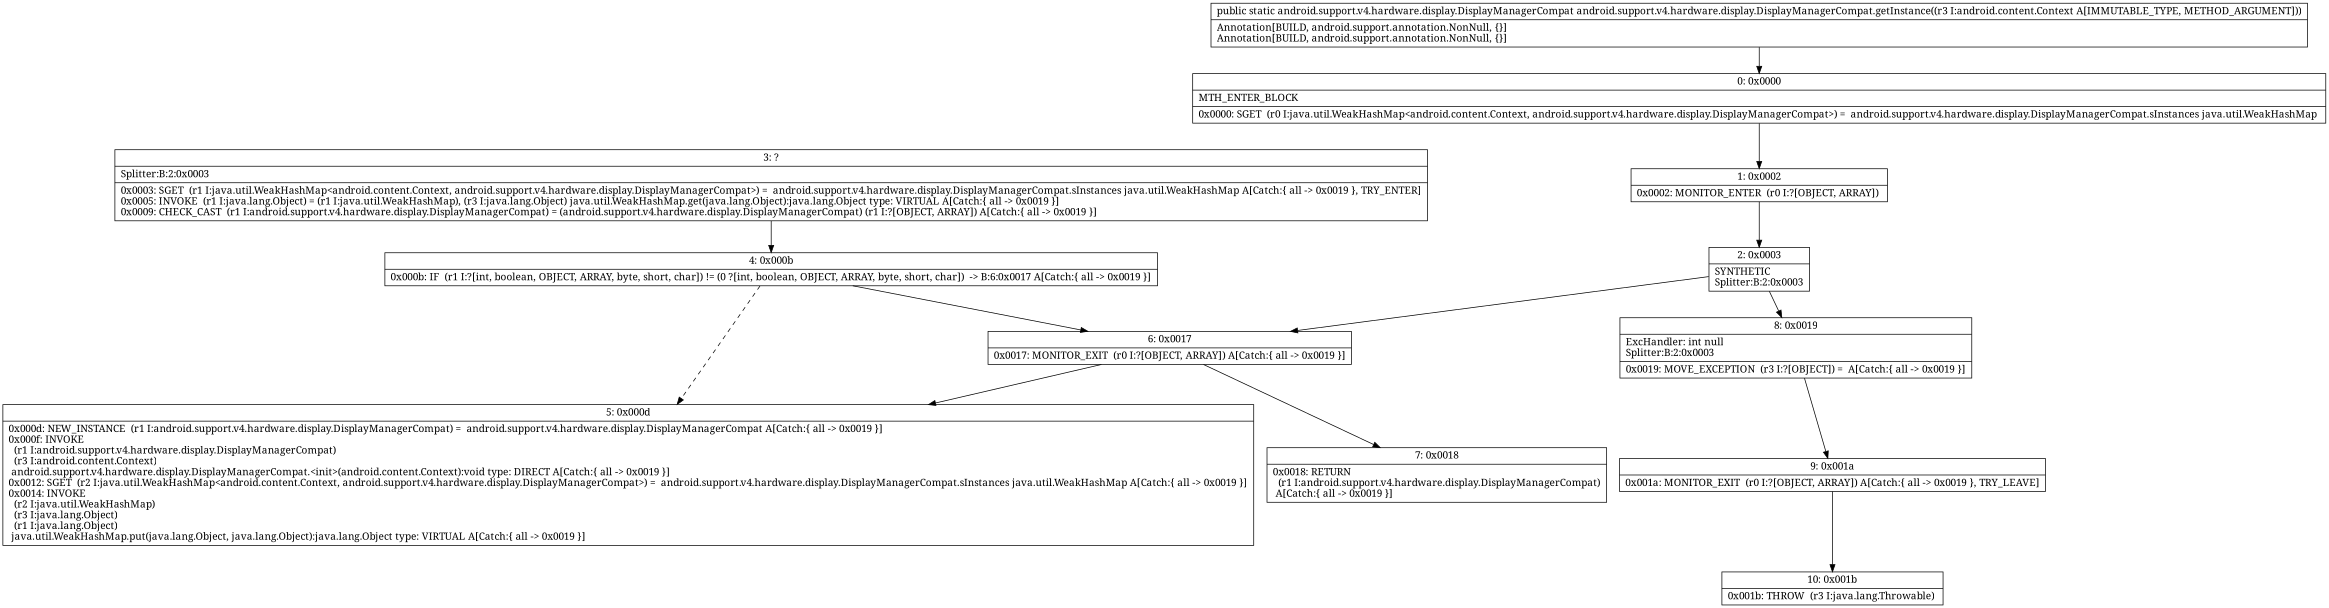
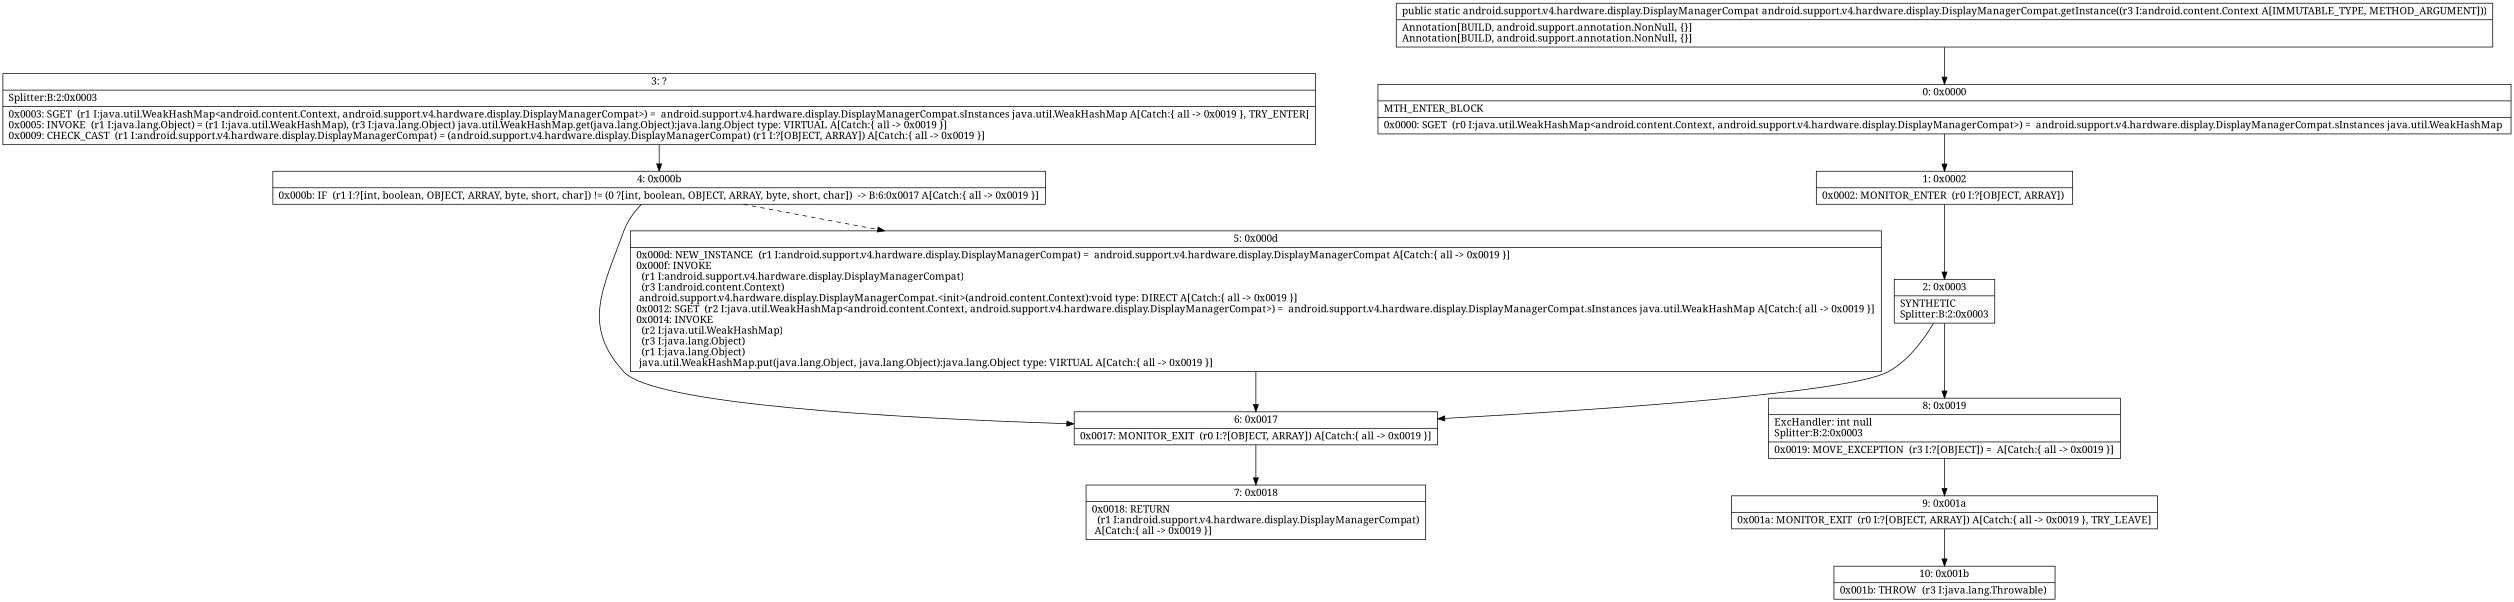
(1018, 384) -> (1256, 388)
